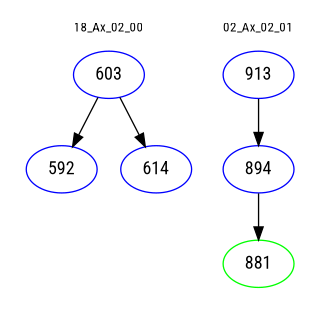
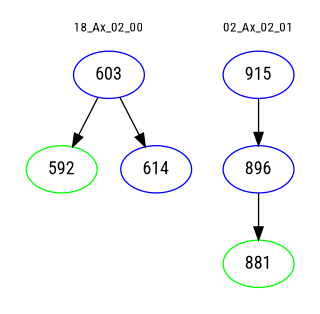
(259, 75) -> (259, 75)
(62, 169) -> (62, 169)
(259, 169) -> (259, 169)
